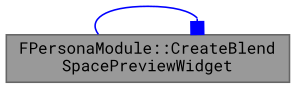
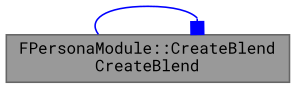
(148, 59) -> (148, 59)
